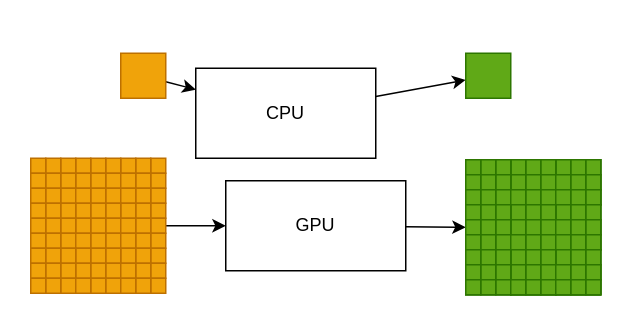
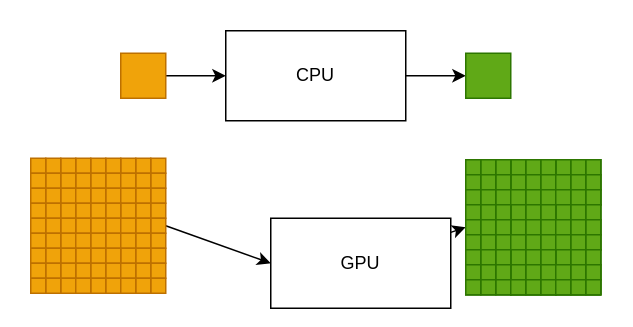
(286, 113) -> (316, 76)
(316, 226) -> (361, 263)
